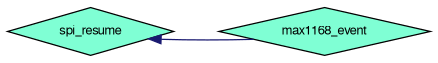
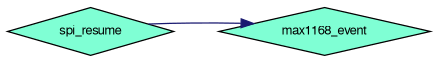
(207, 40) -> (195, 23)
